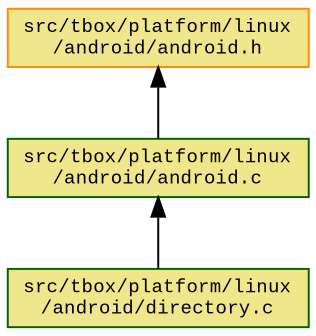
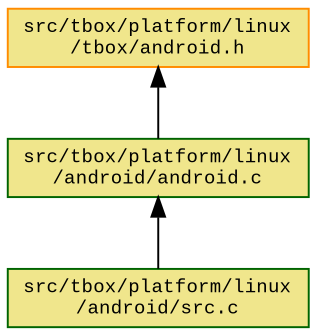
(158, 38) -> (158, 38)
(158, 298) -> (158, 298)
